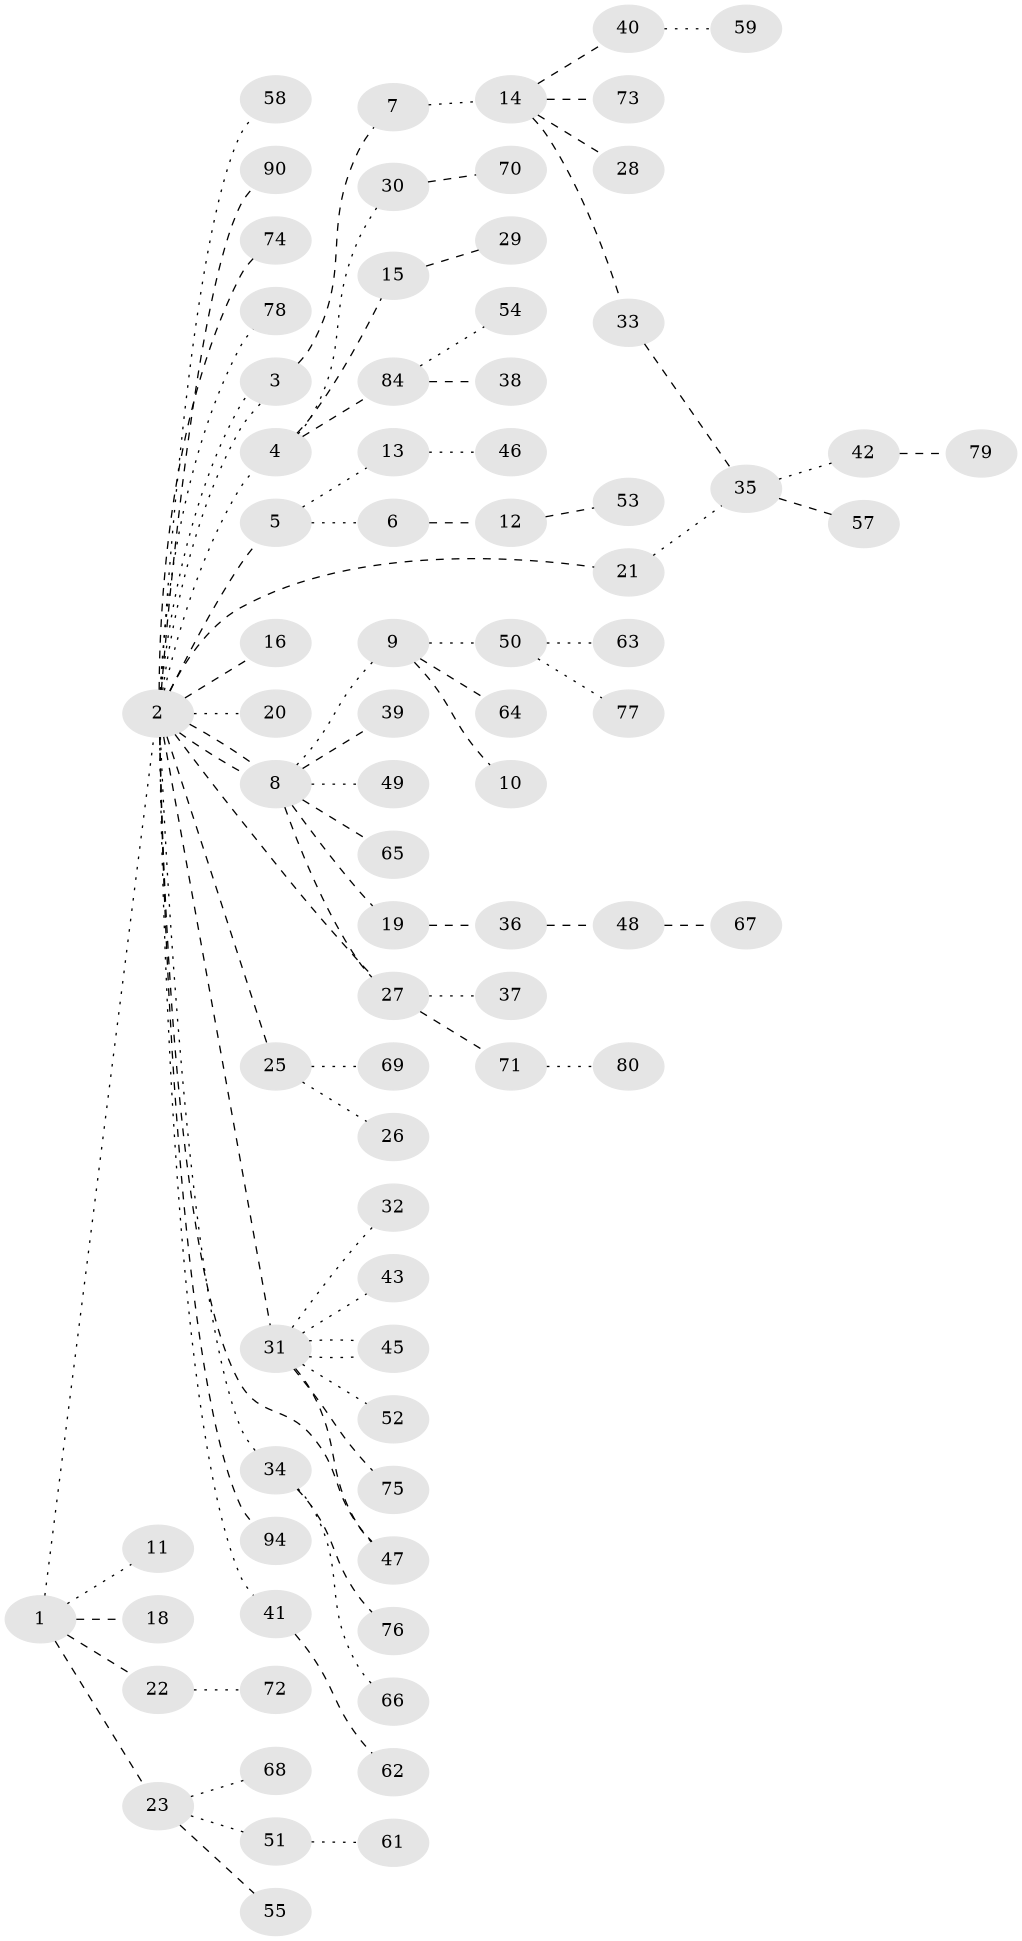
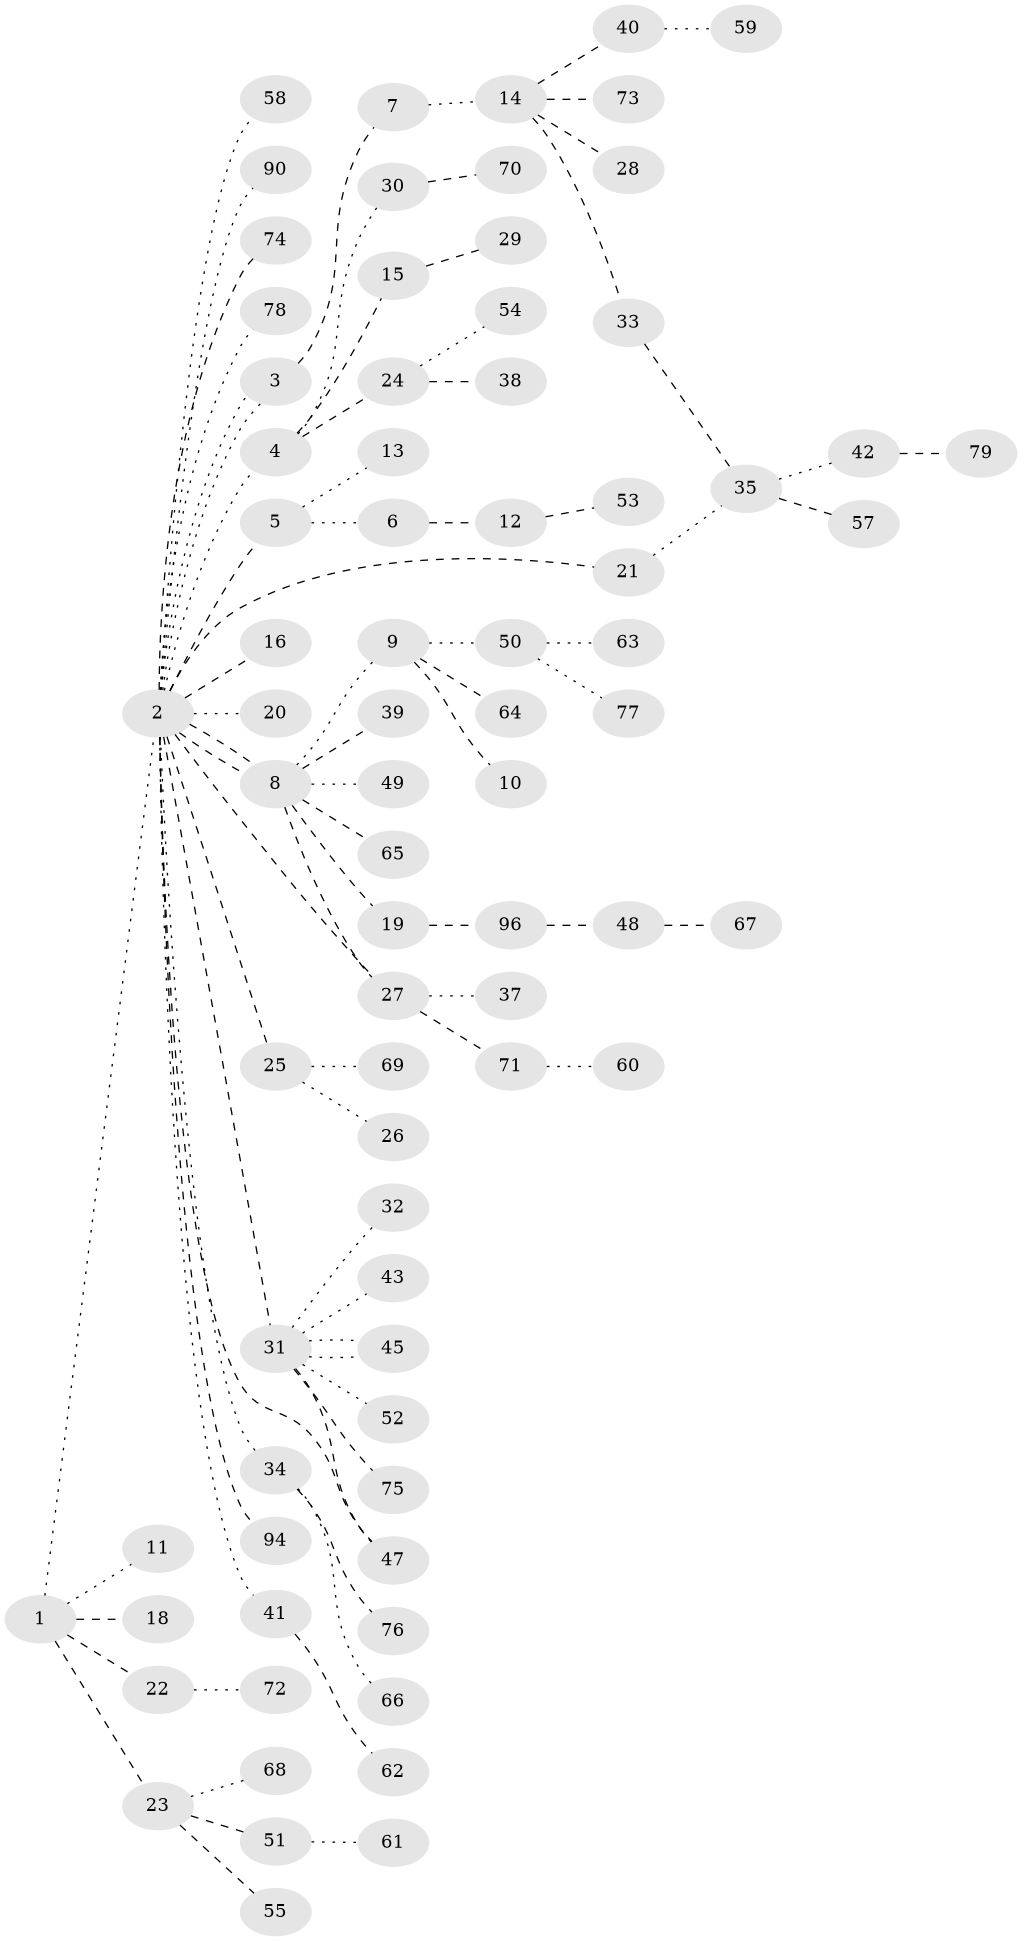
(206, 333) -> (206, 333)
(393, 382) -> (393, 382)
(511, 452) -> none
(511, 925) -> (511, 925)
(629, 1066) -> (629, 1066)
(217, 1824) -> (217, 1824)
